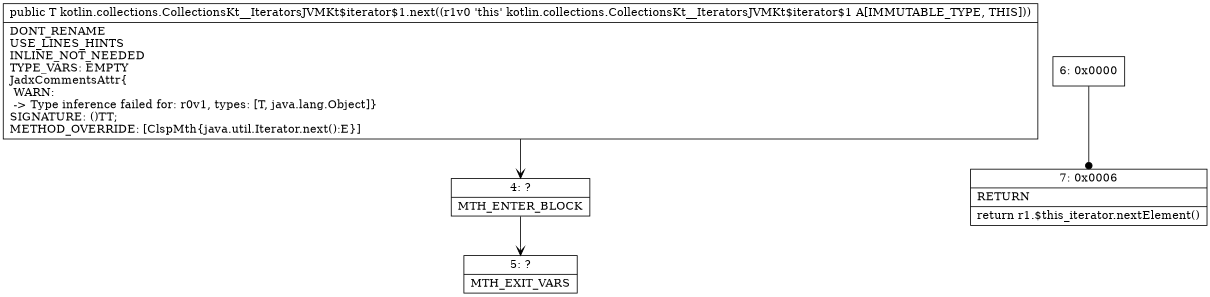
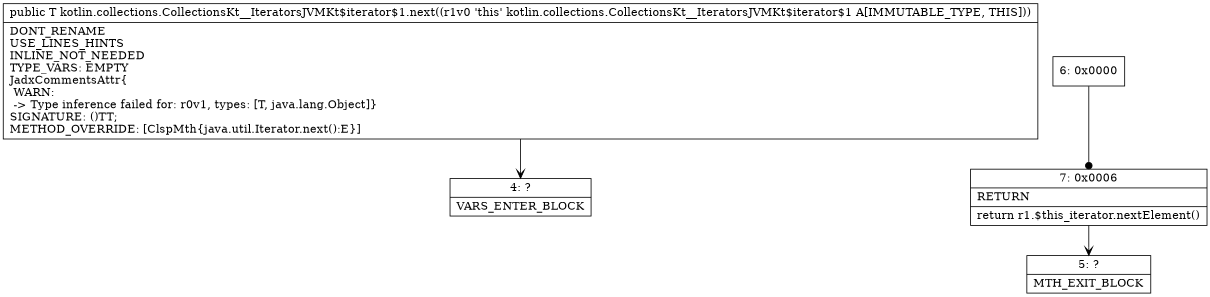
(521, 206) -> (521, 206)
(521, 232) -> (1089, 236)
(521, 283) -> (1089, 283)
